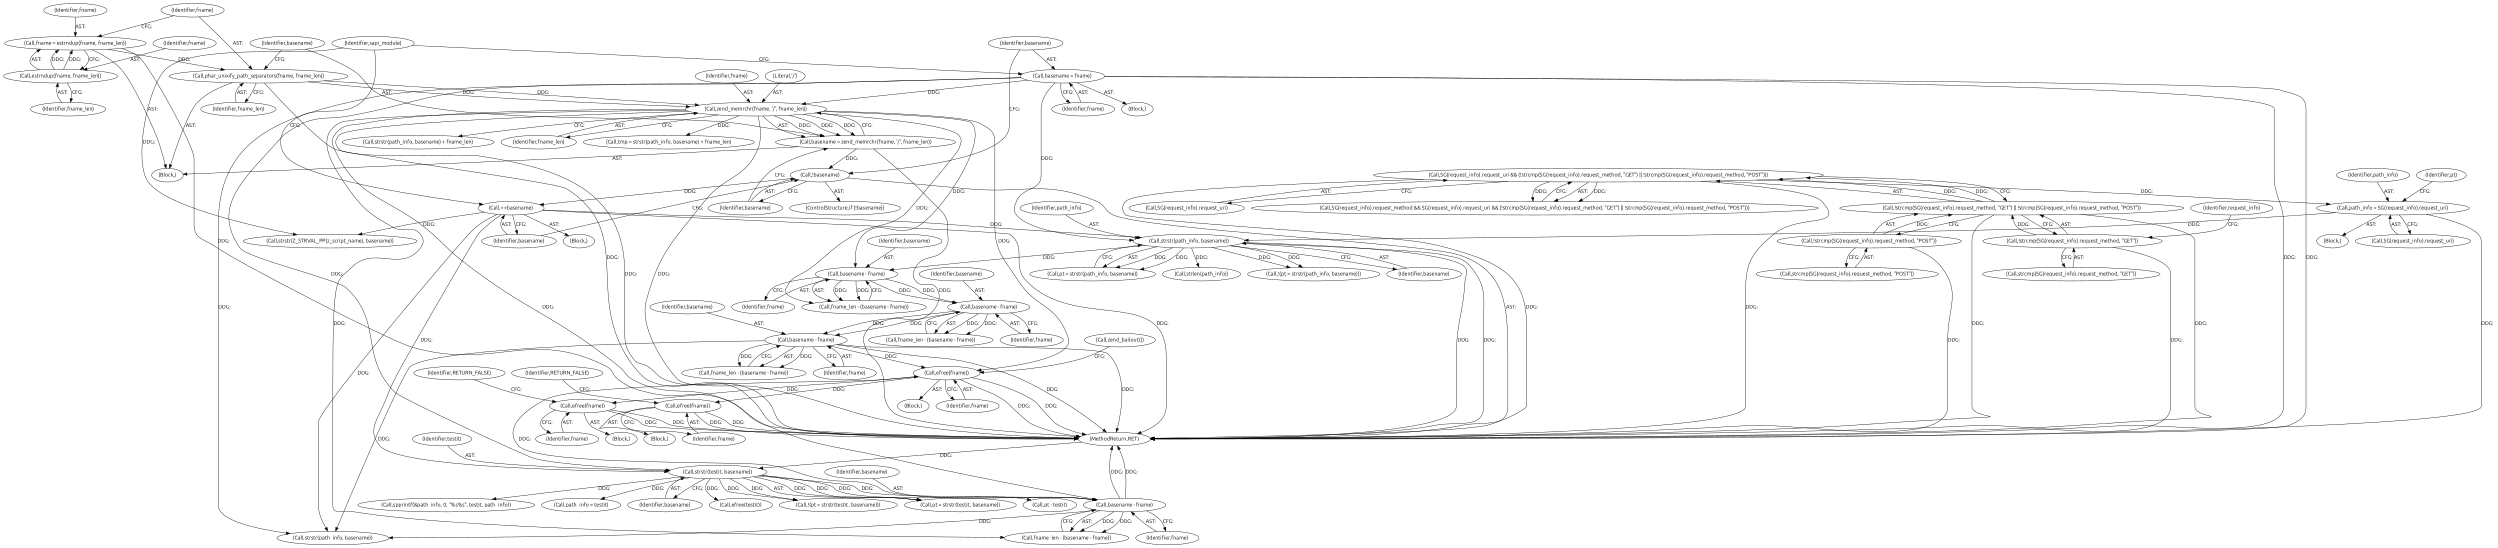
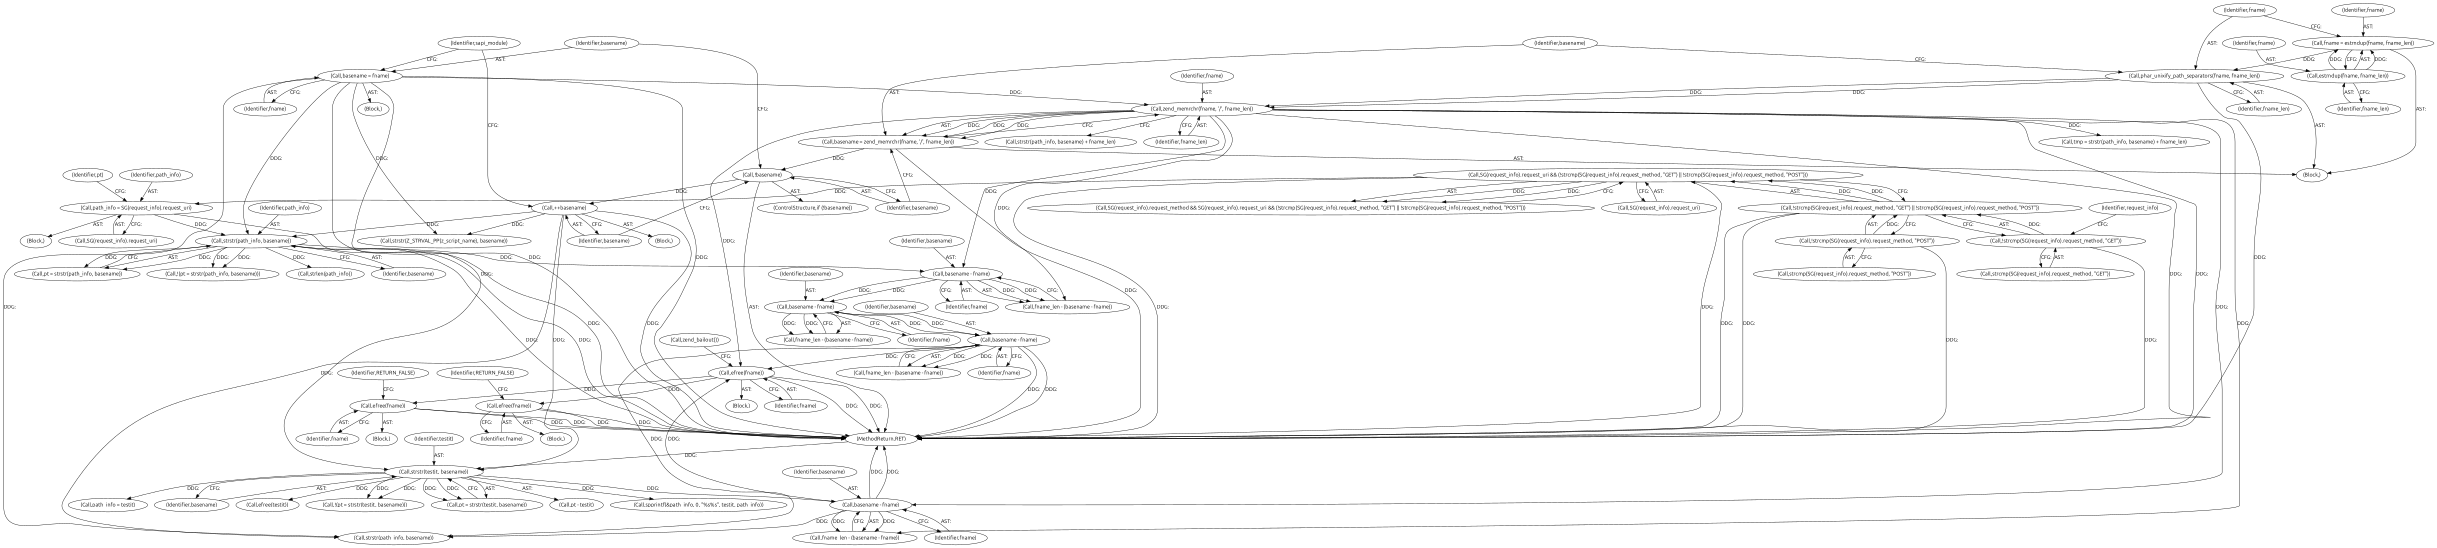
(785, 76) -> none
(150, 101) -> (376, 161)
(554, 350) -> none
none -> (465, 489)
(846, 489) -> (528, 489)
